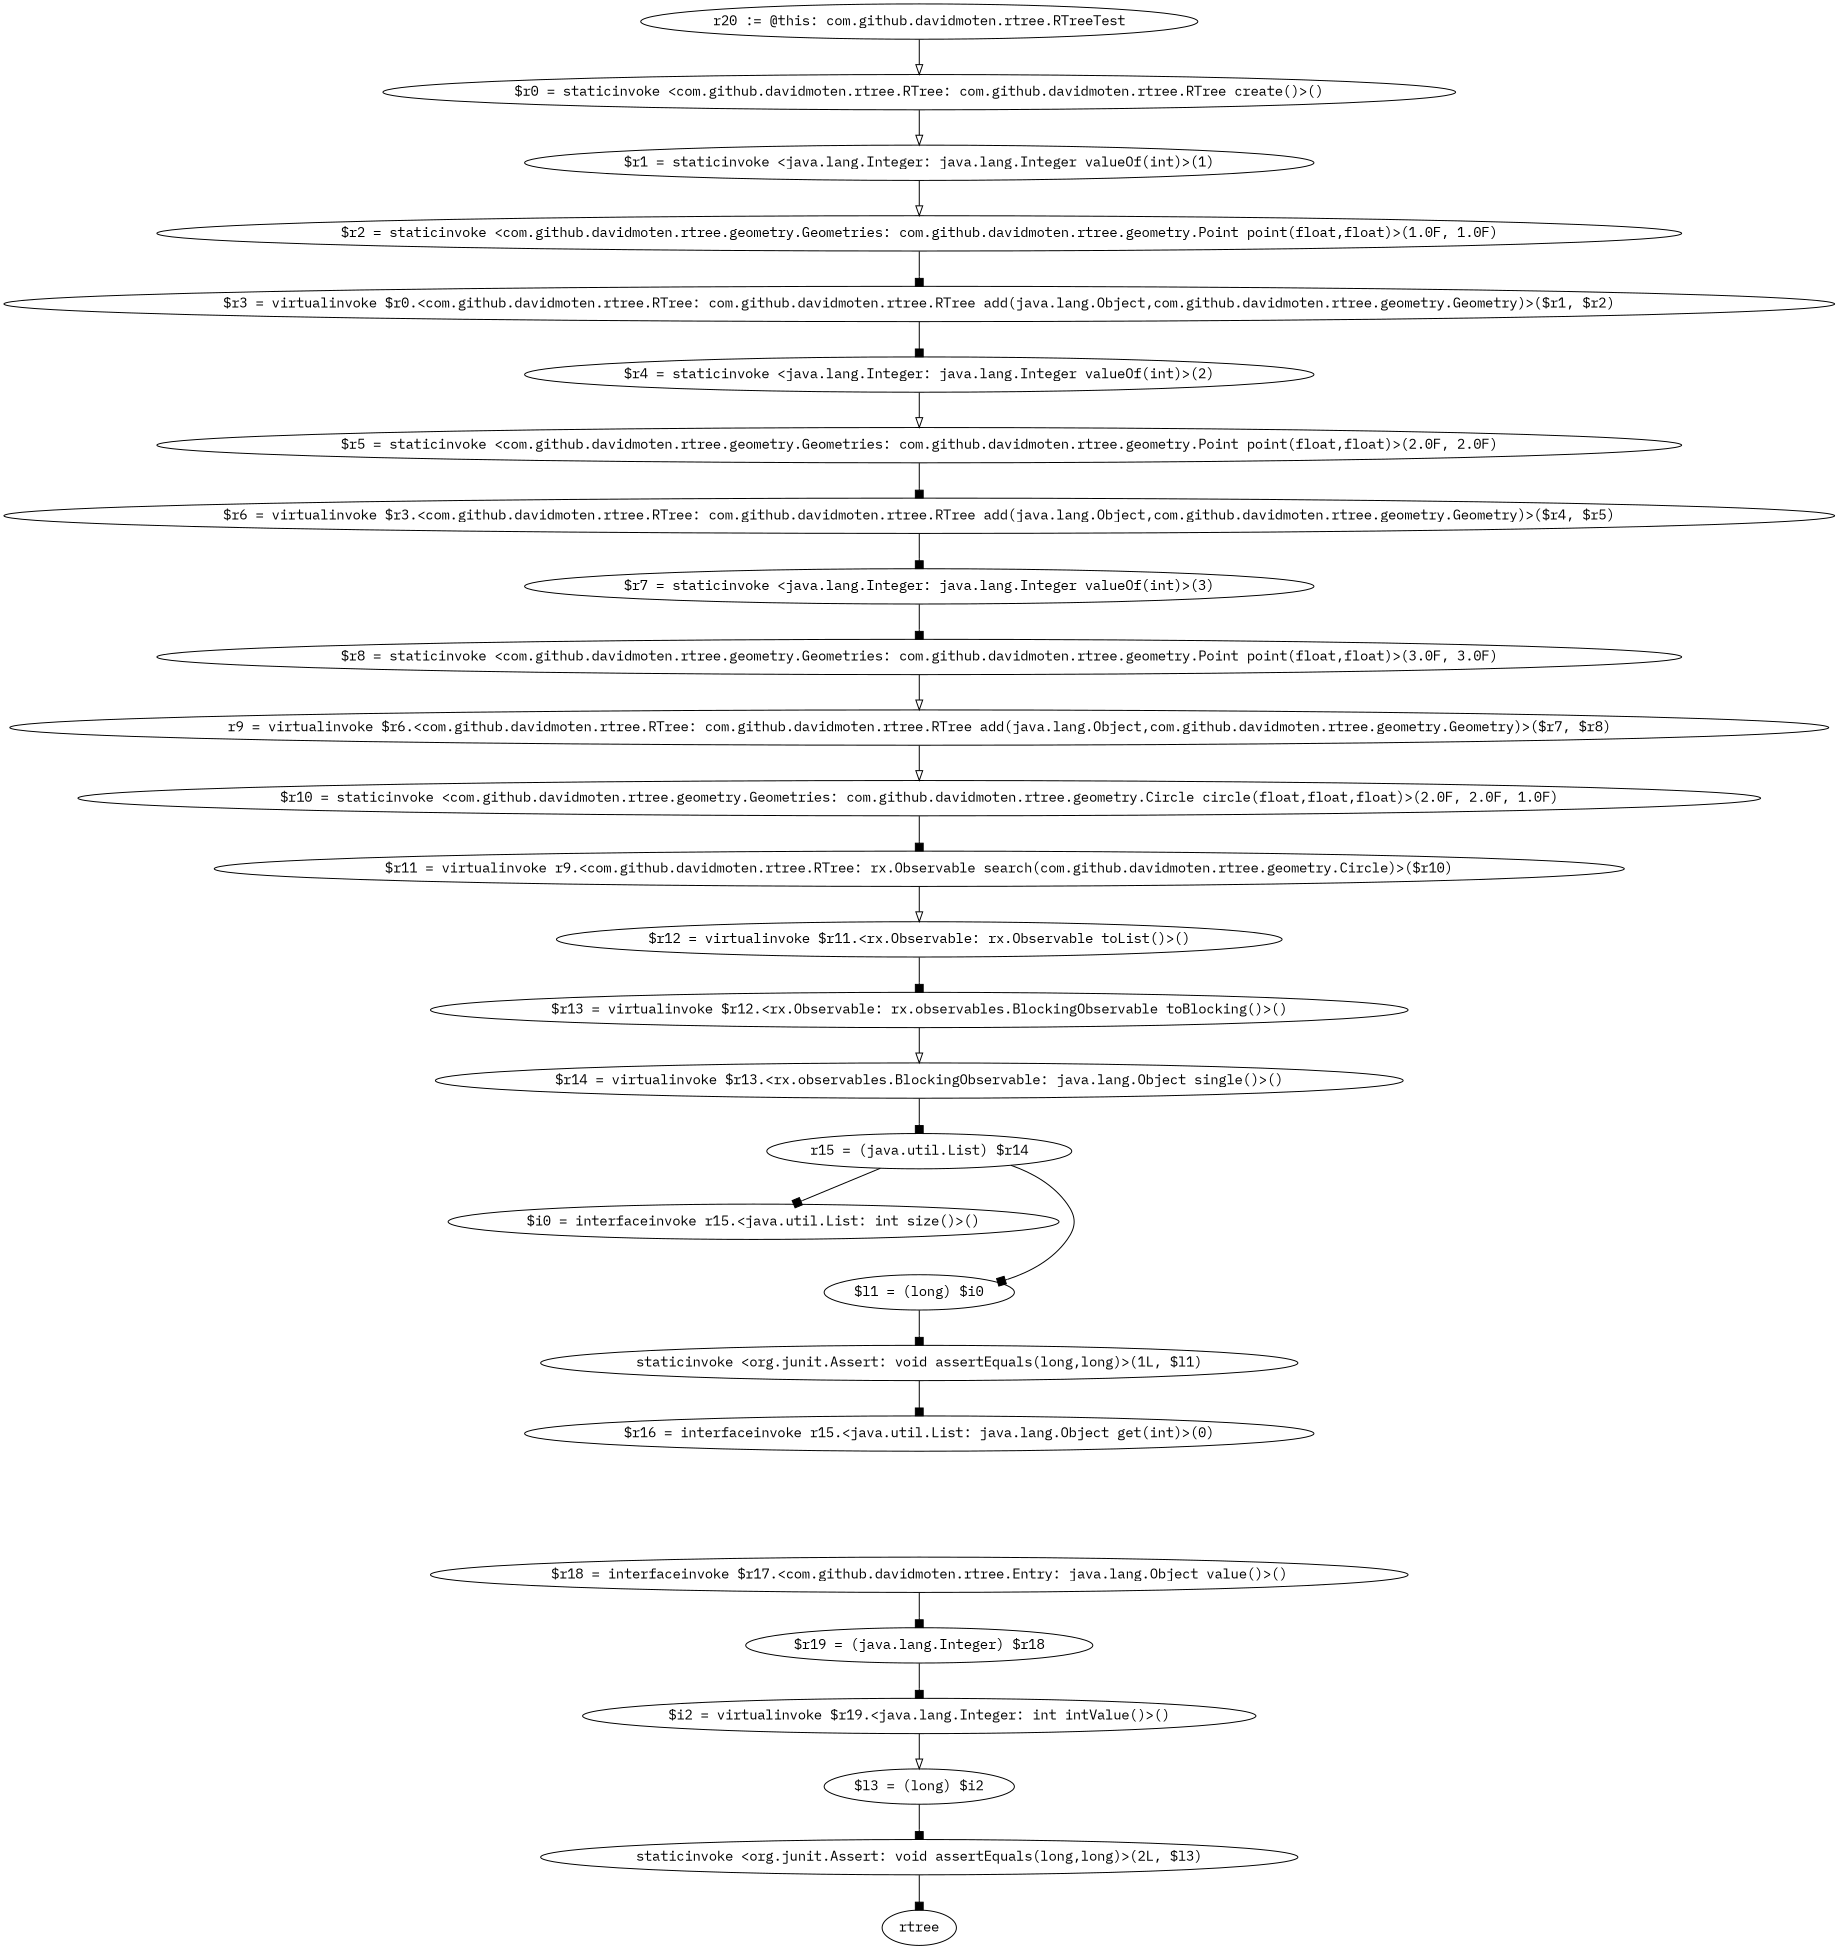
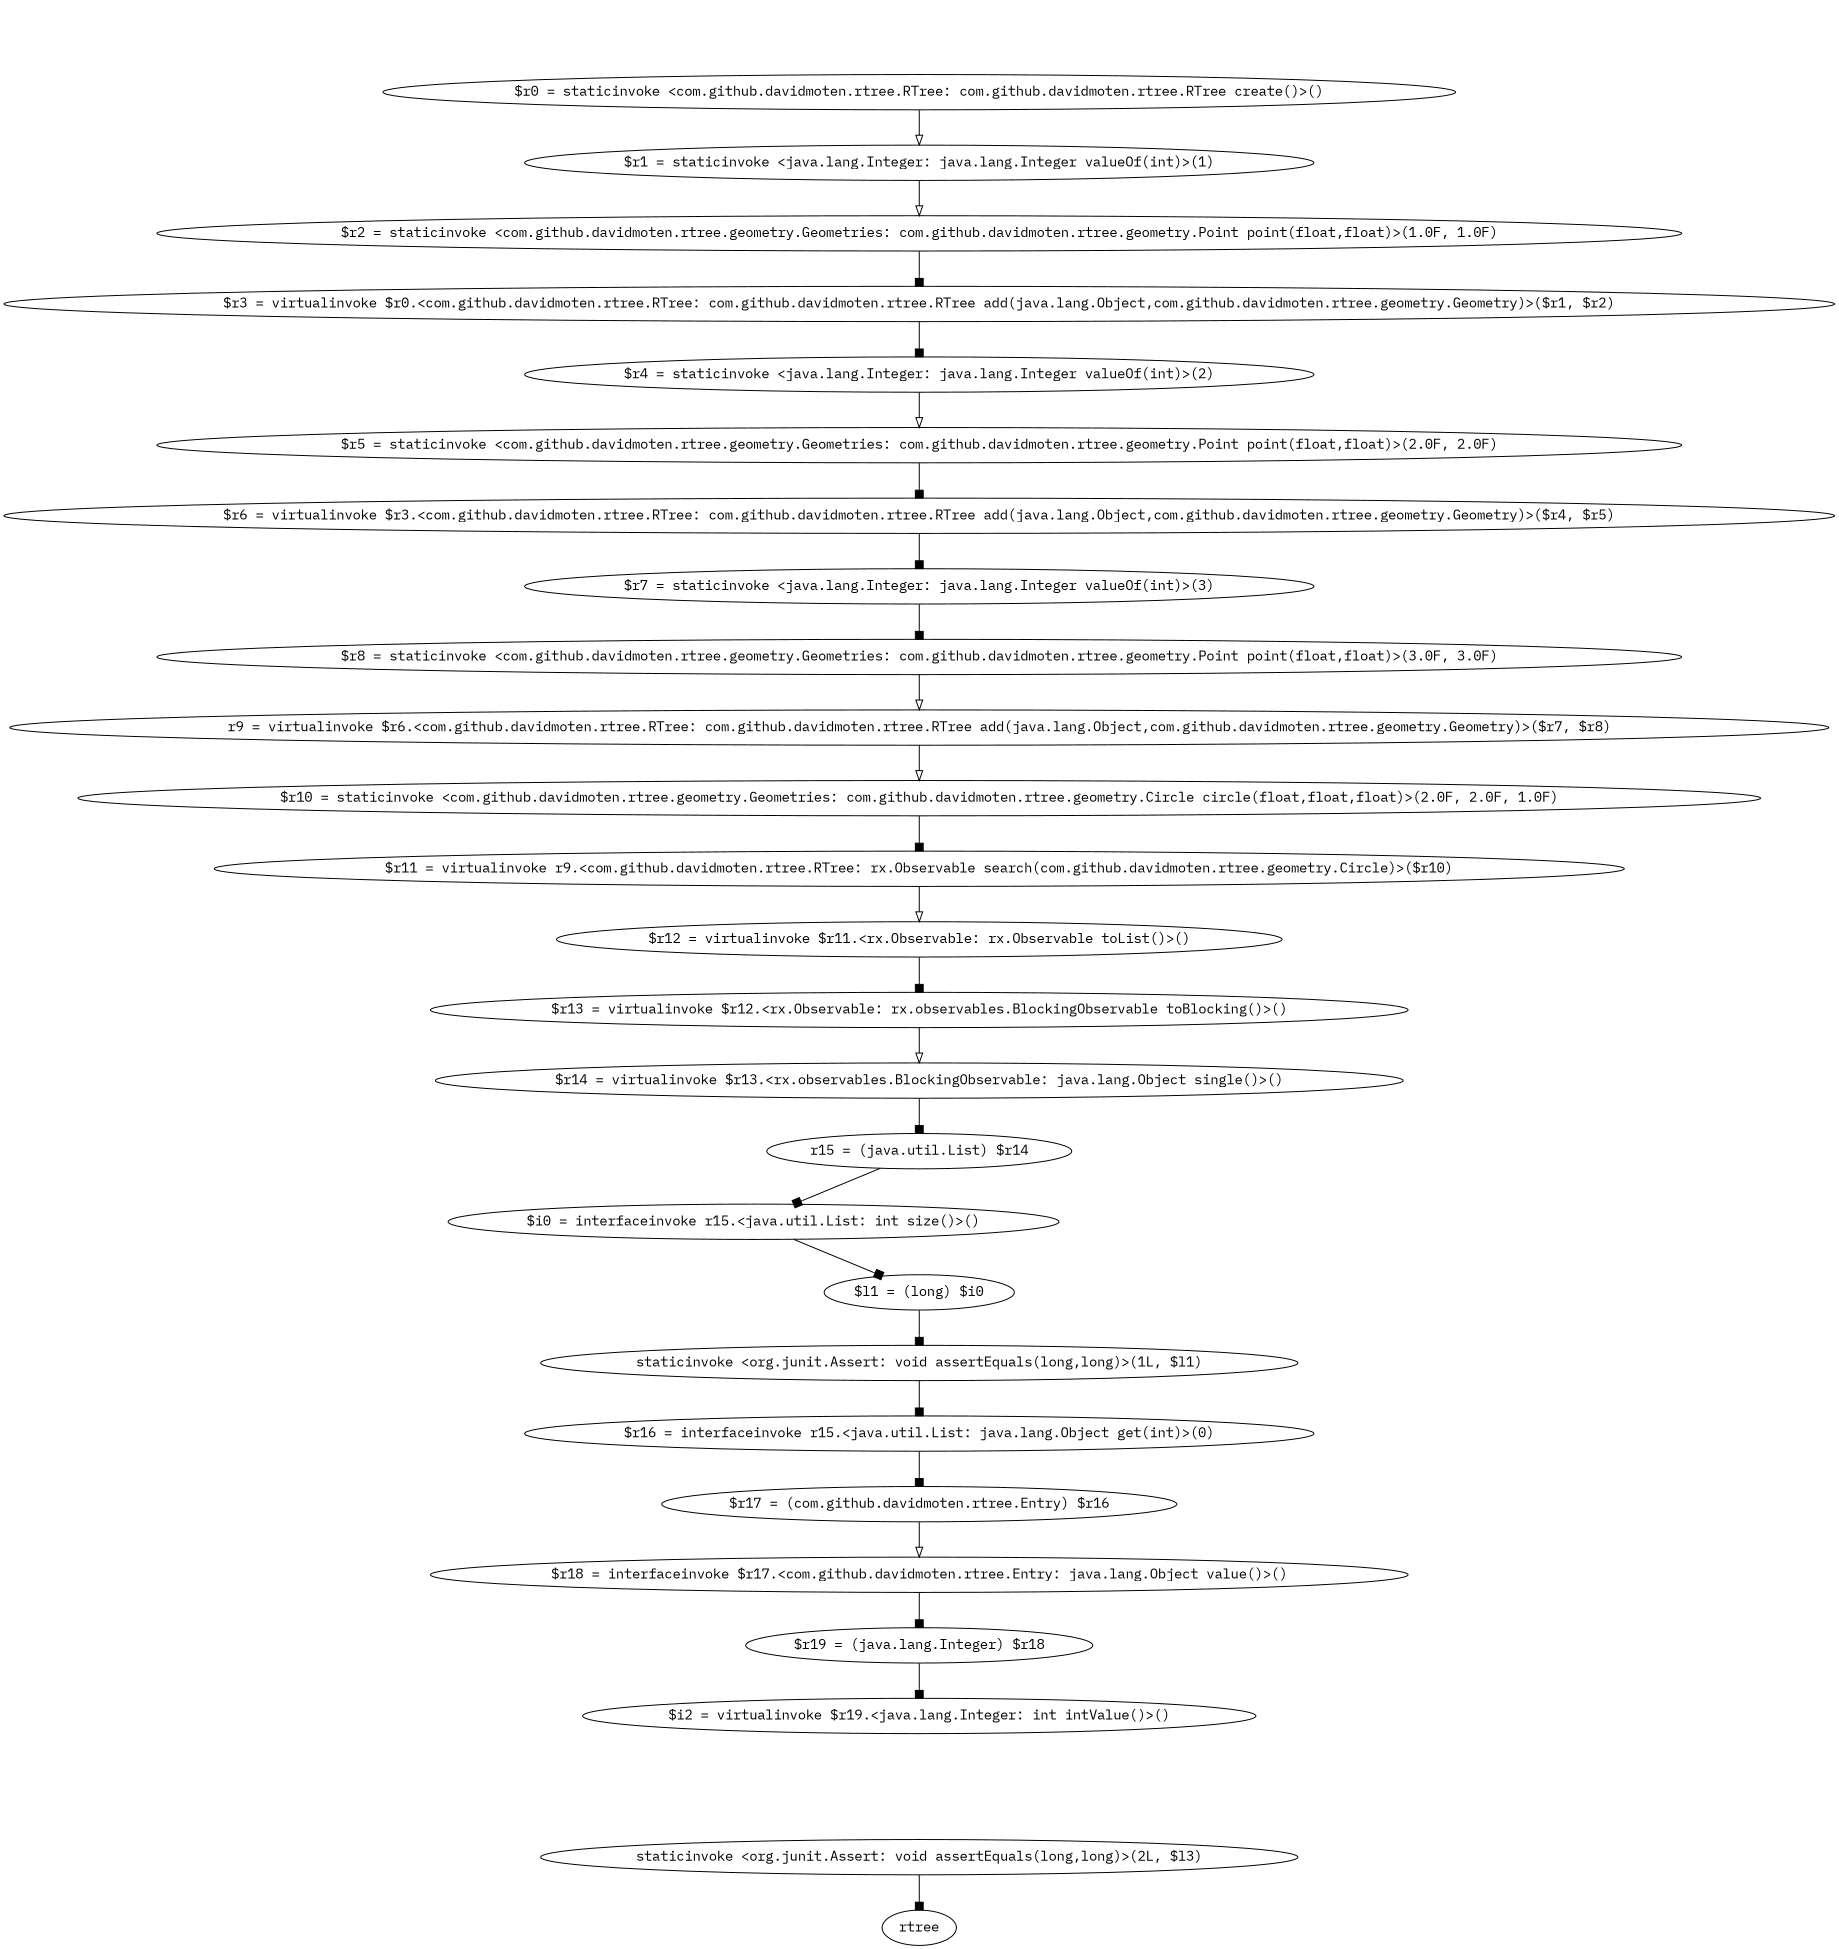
(919, 22) -> none
(1074, 1224) -> (833, 1256)
none -> (919, 1504)
(919, 1787) -> none
